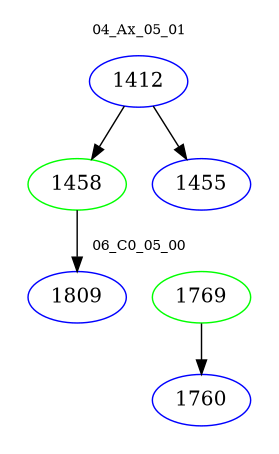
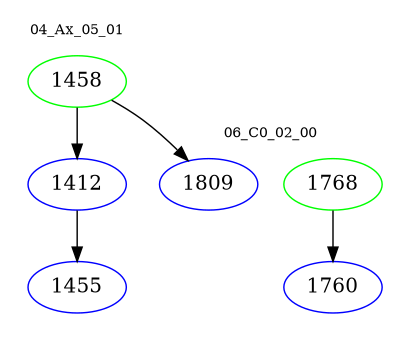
(112, 126) -> (77, 126)
(139, 247) -> (271, 134)
(202, 297) -> (333, 184)
